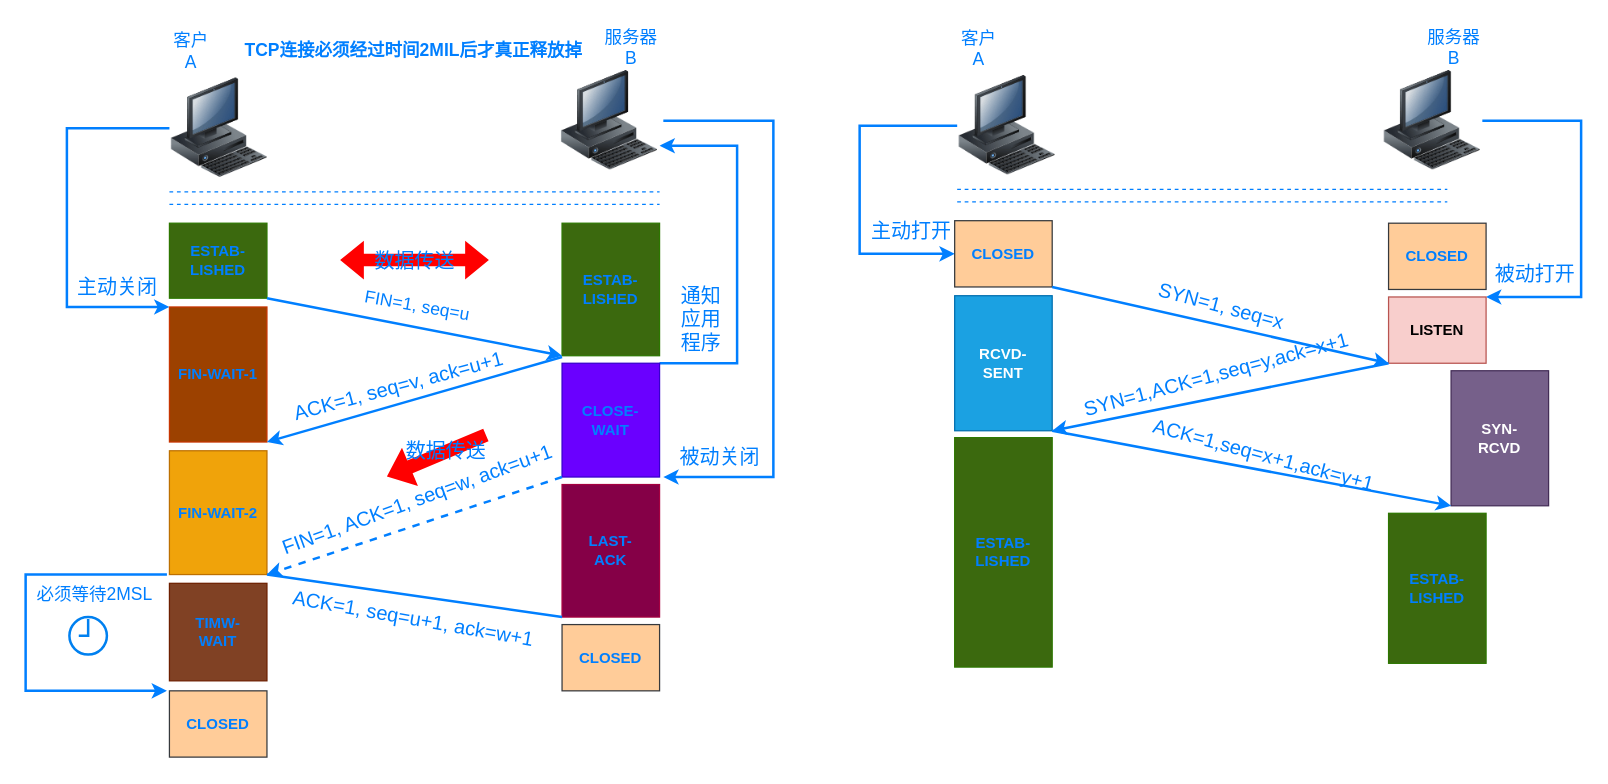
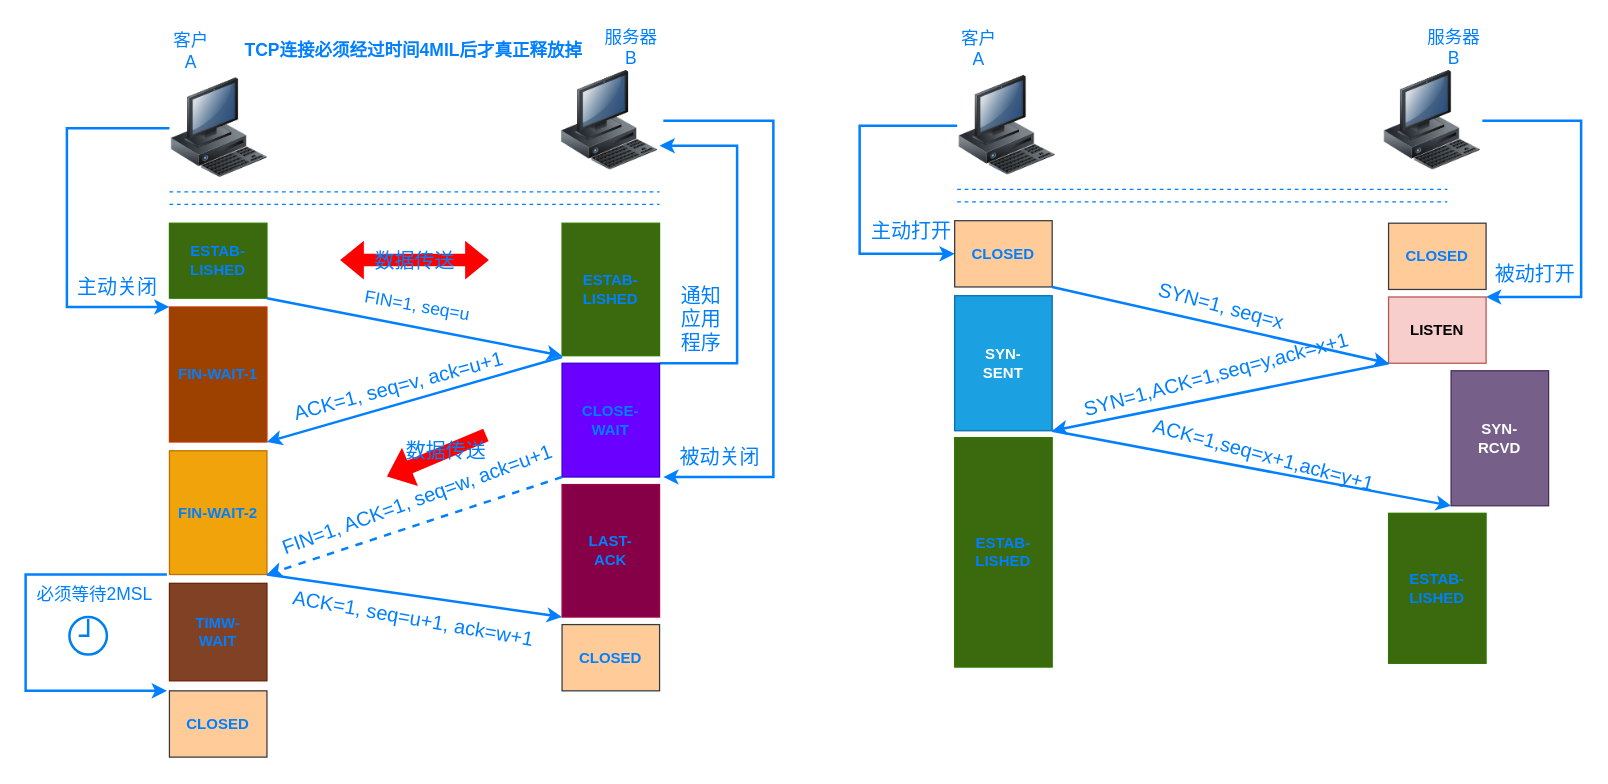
(414, 51) -> (414, 51)
(1003, 363) -> (1003, 363)
(554, 616) -> (549, 615)
